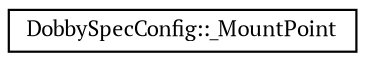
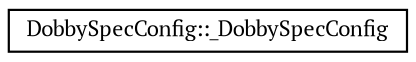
(183, 31) -> (208, 31)
